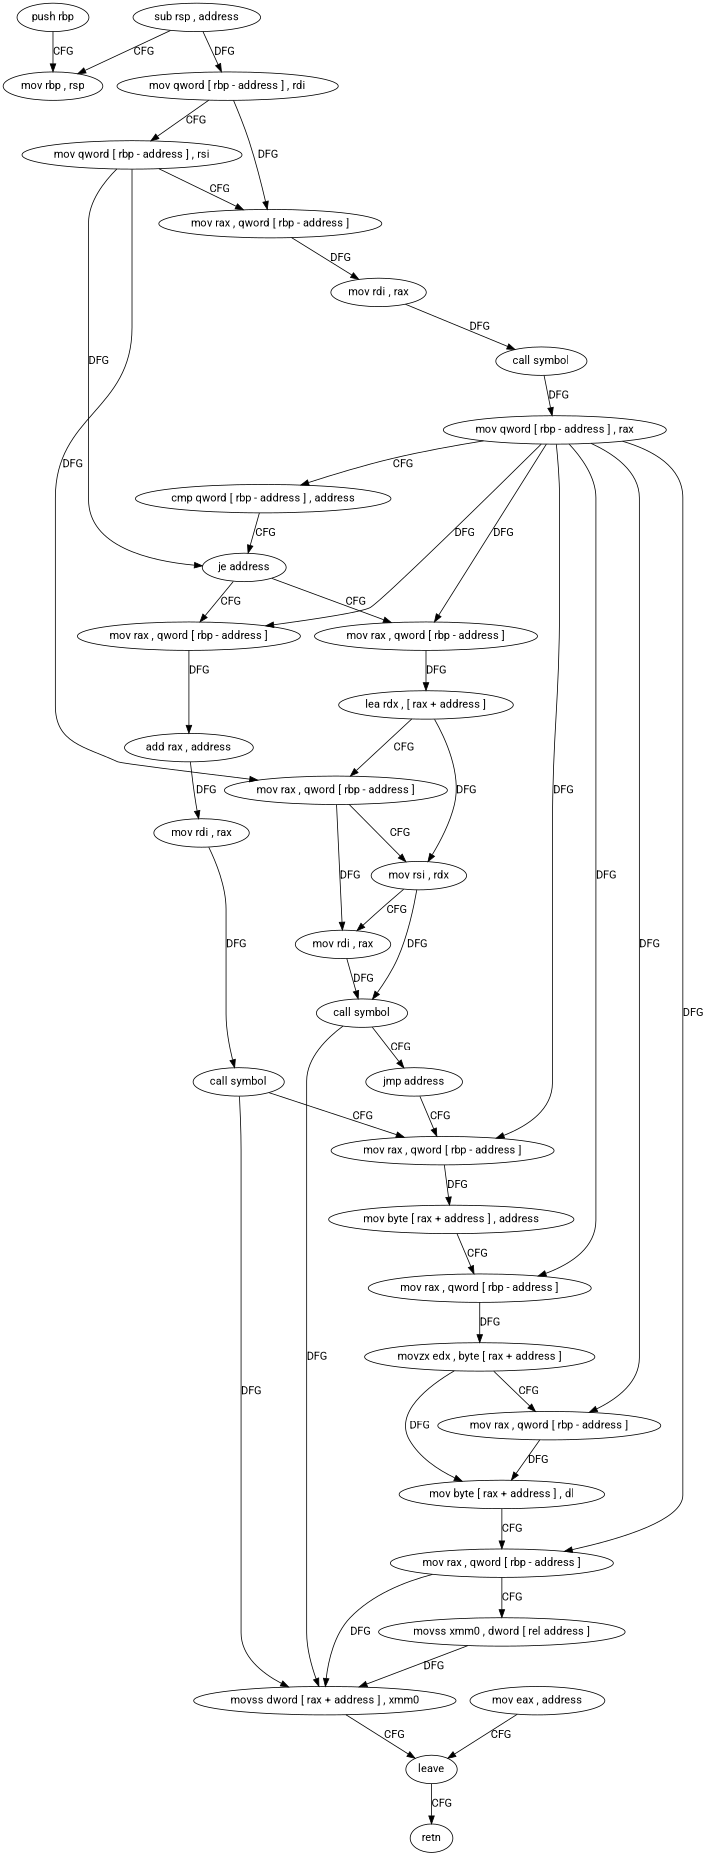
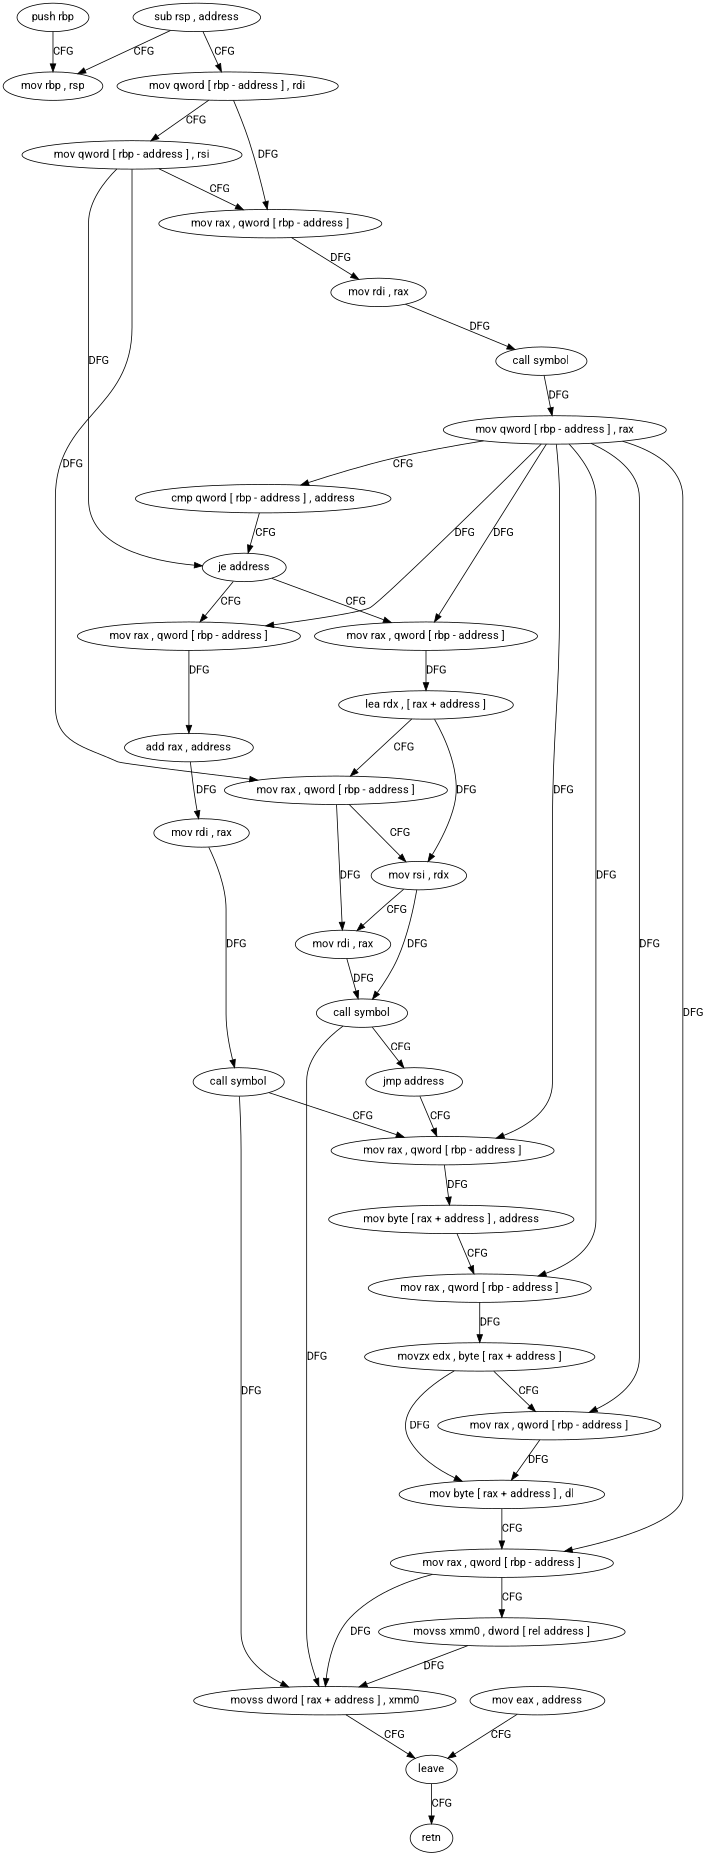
(225, 52) -> (225, 52)
